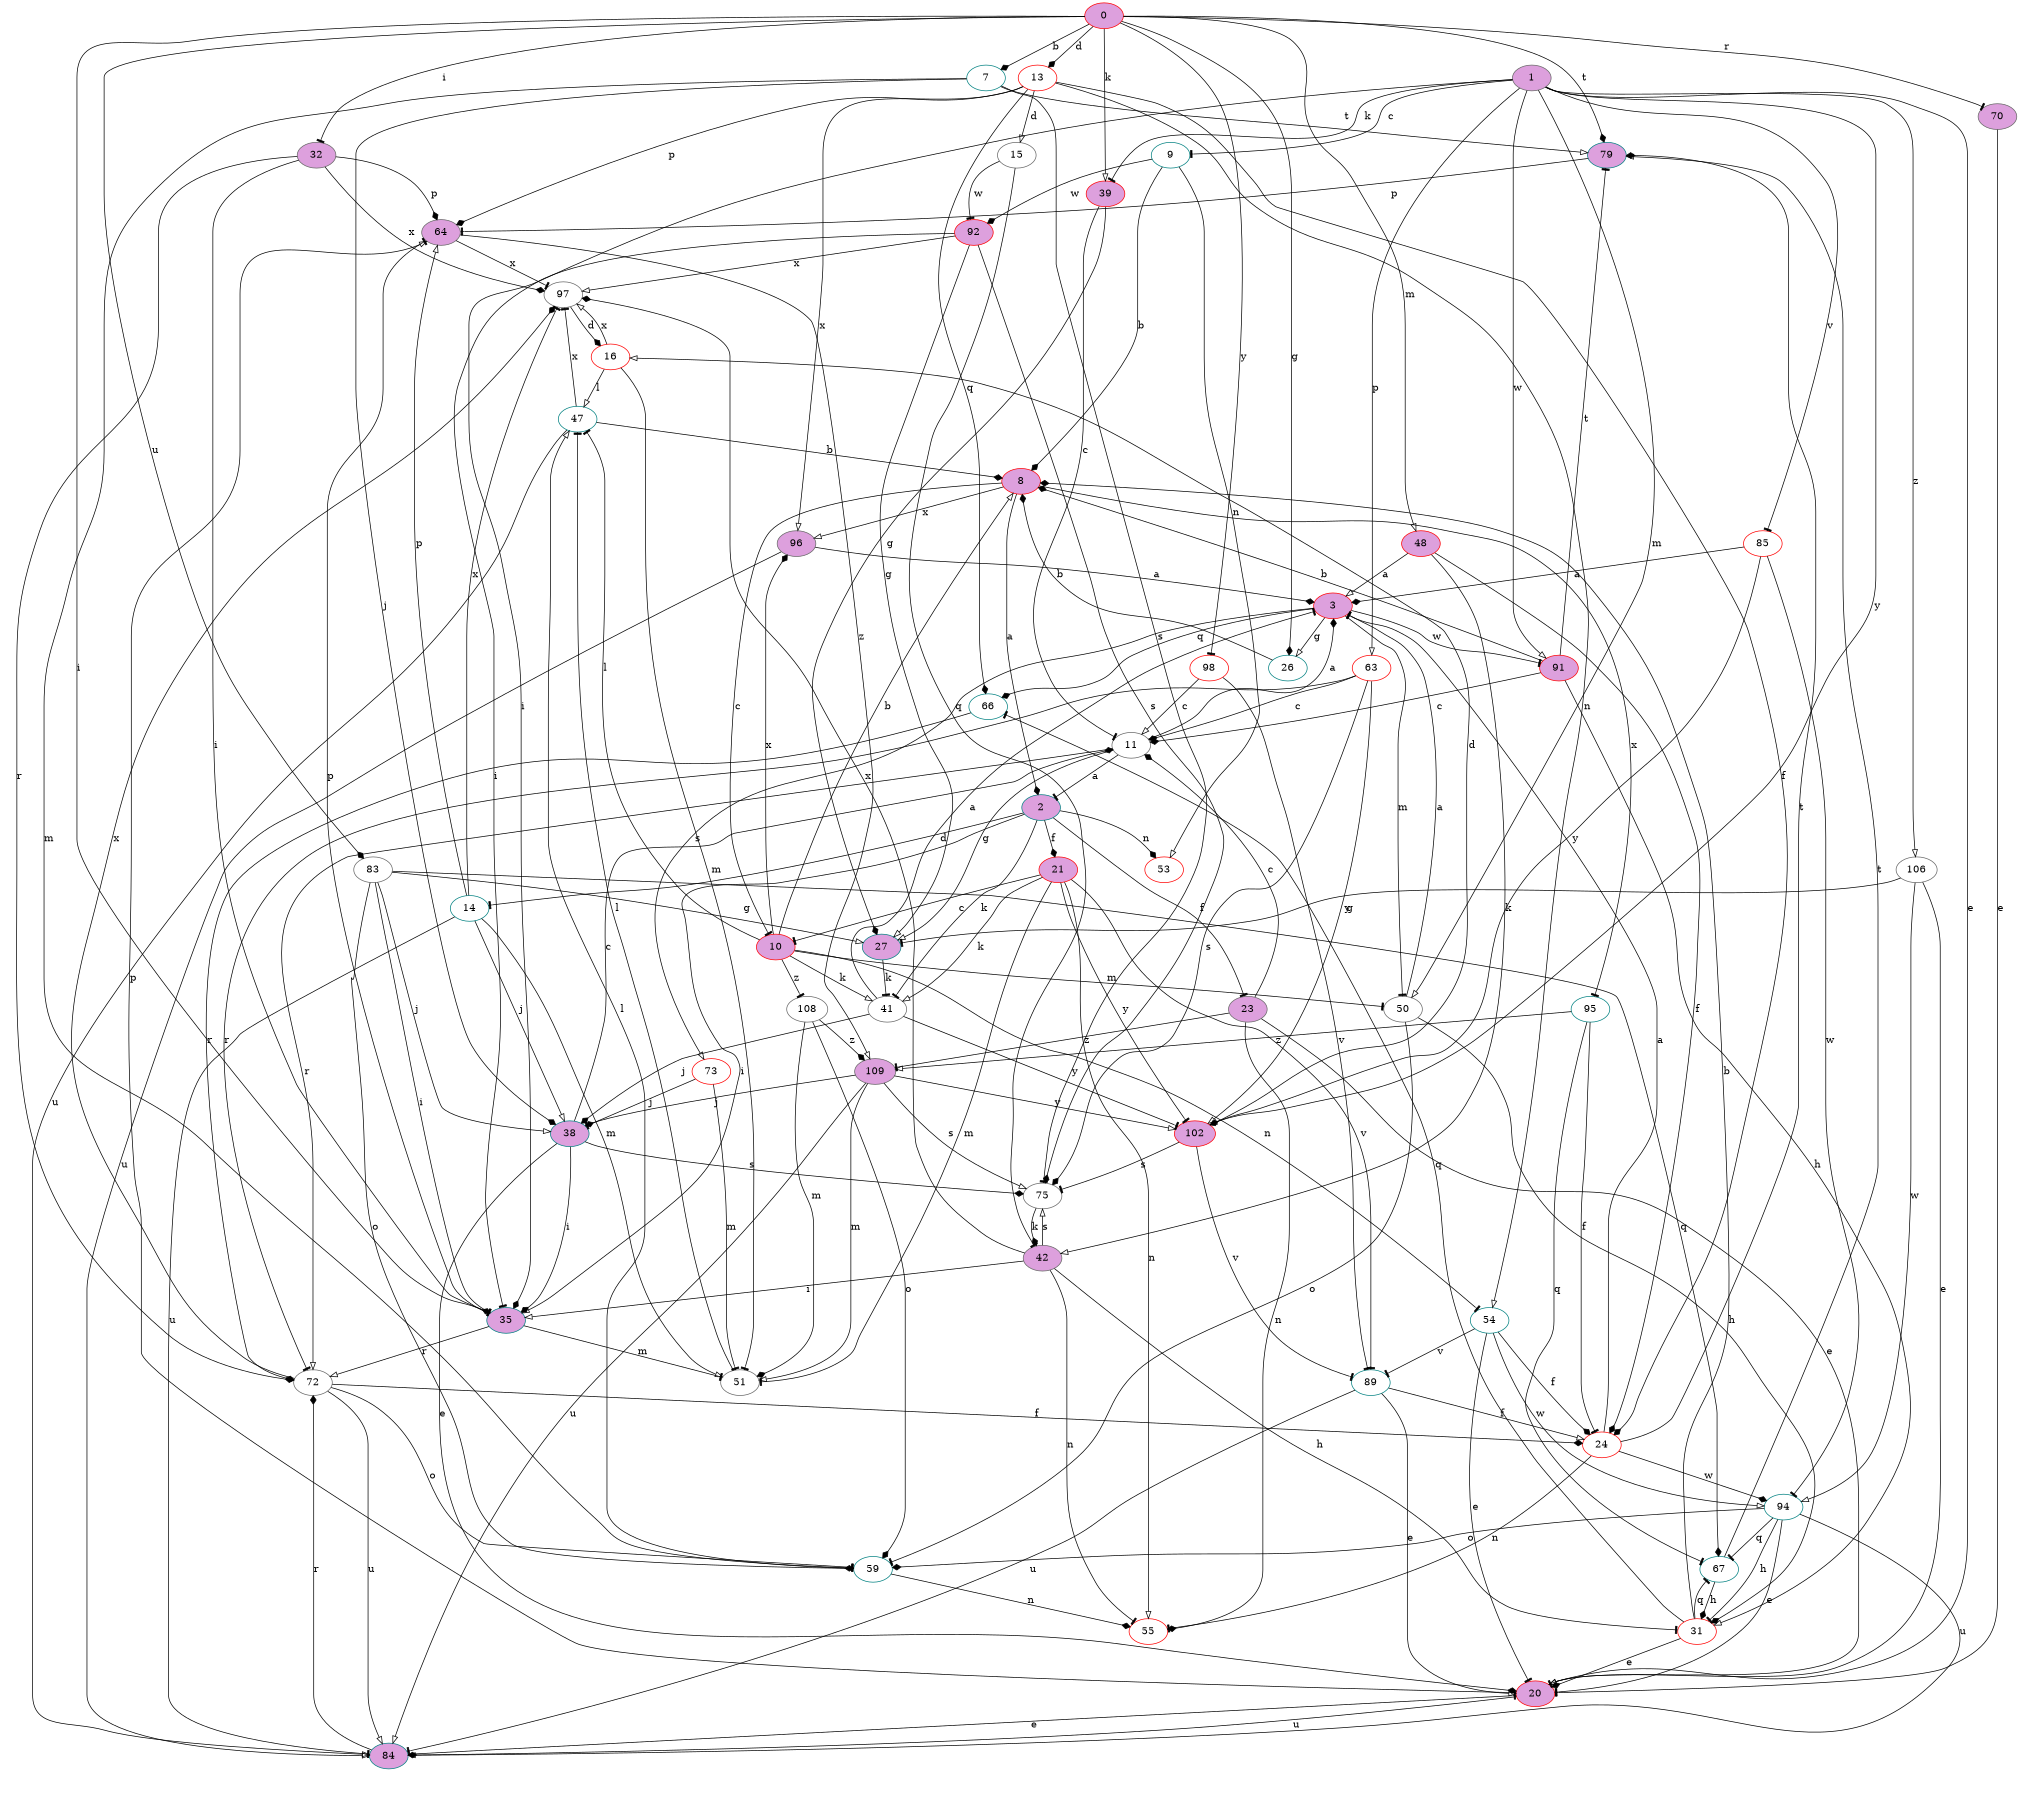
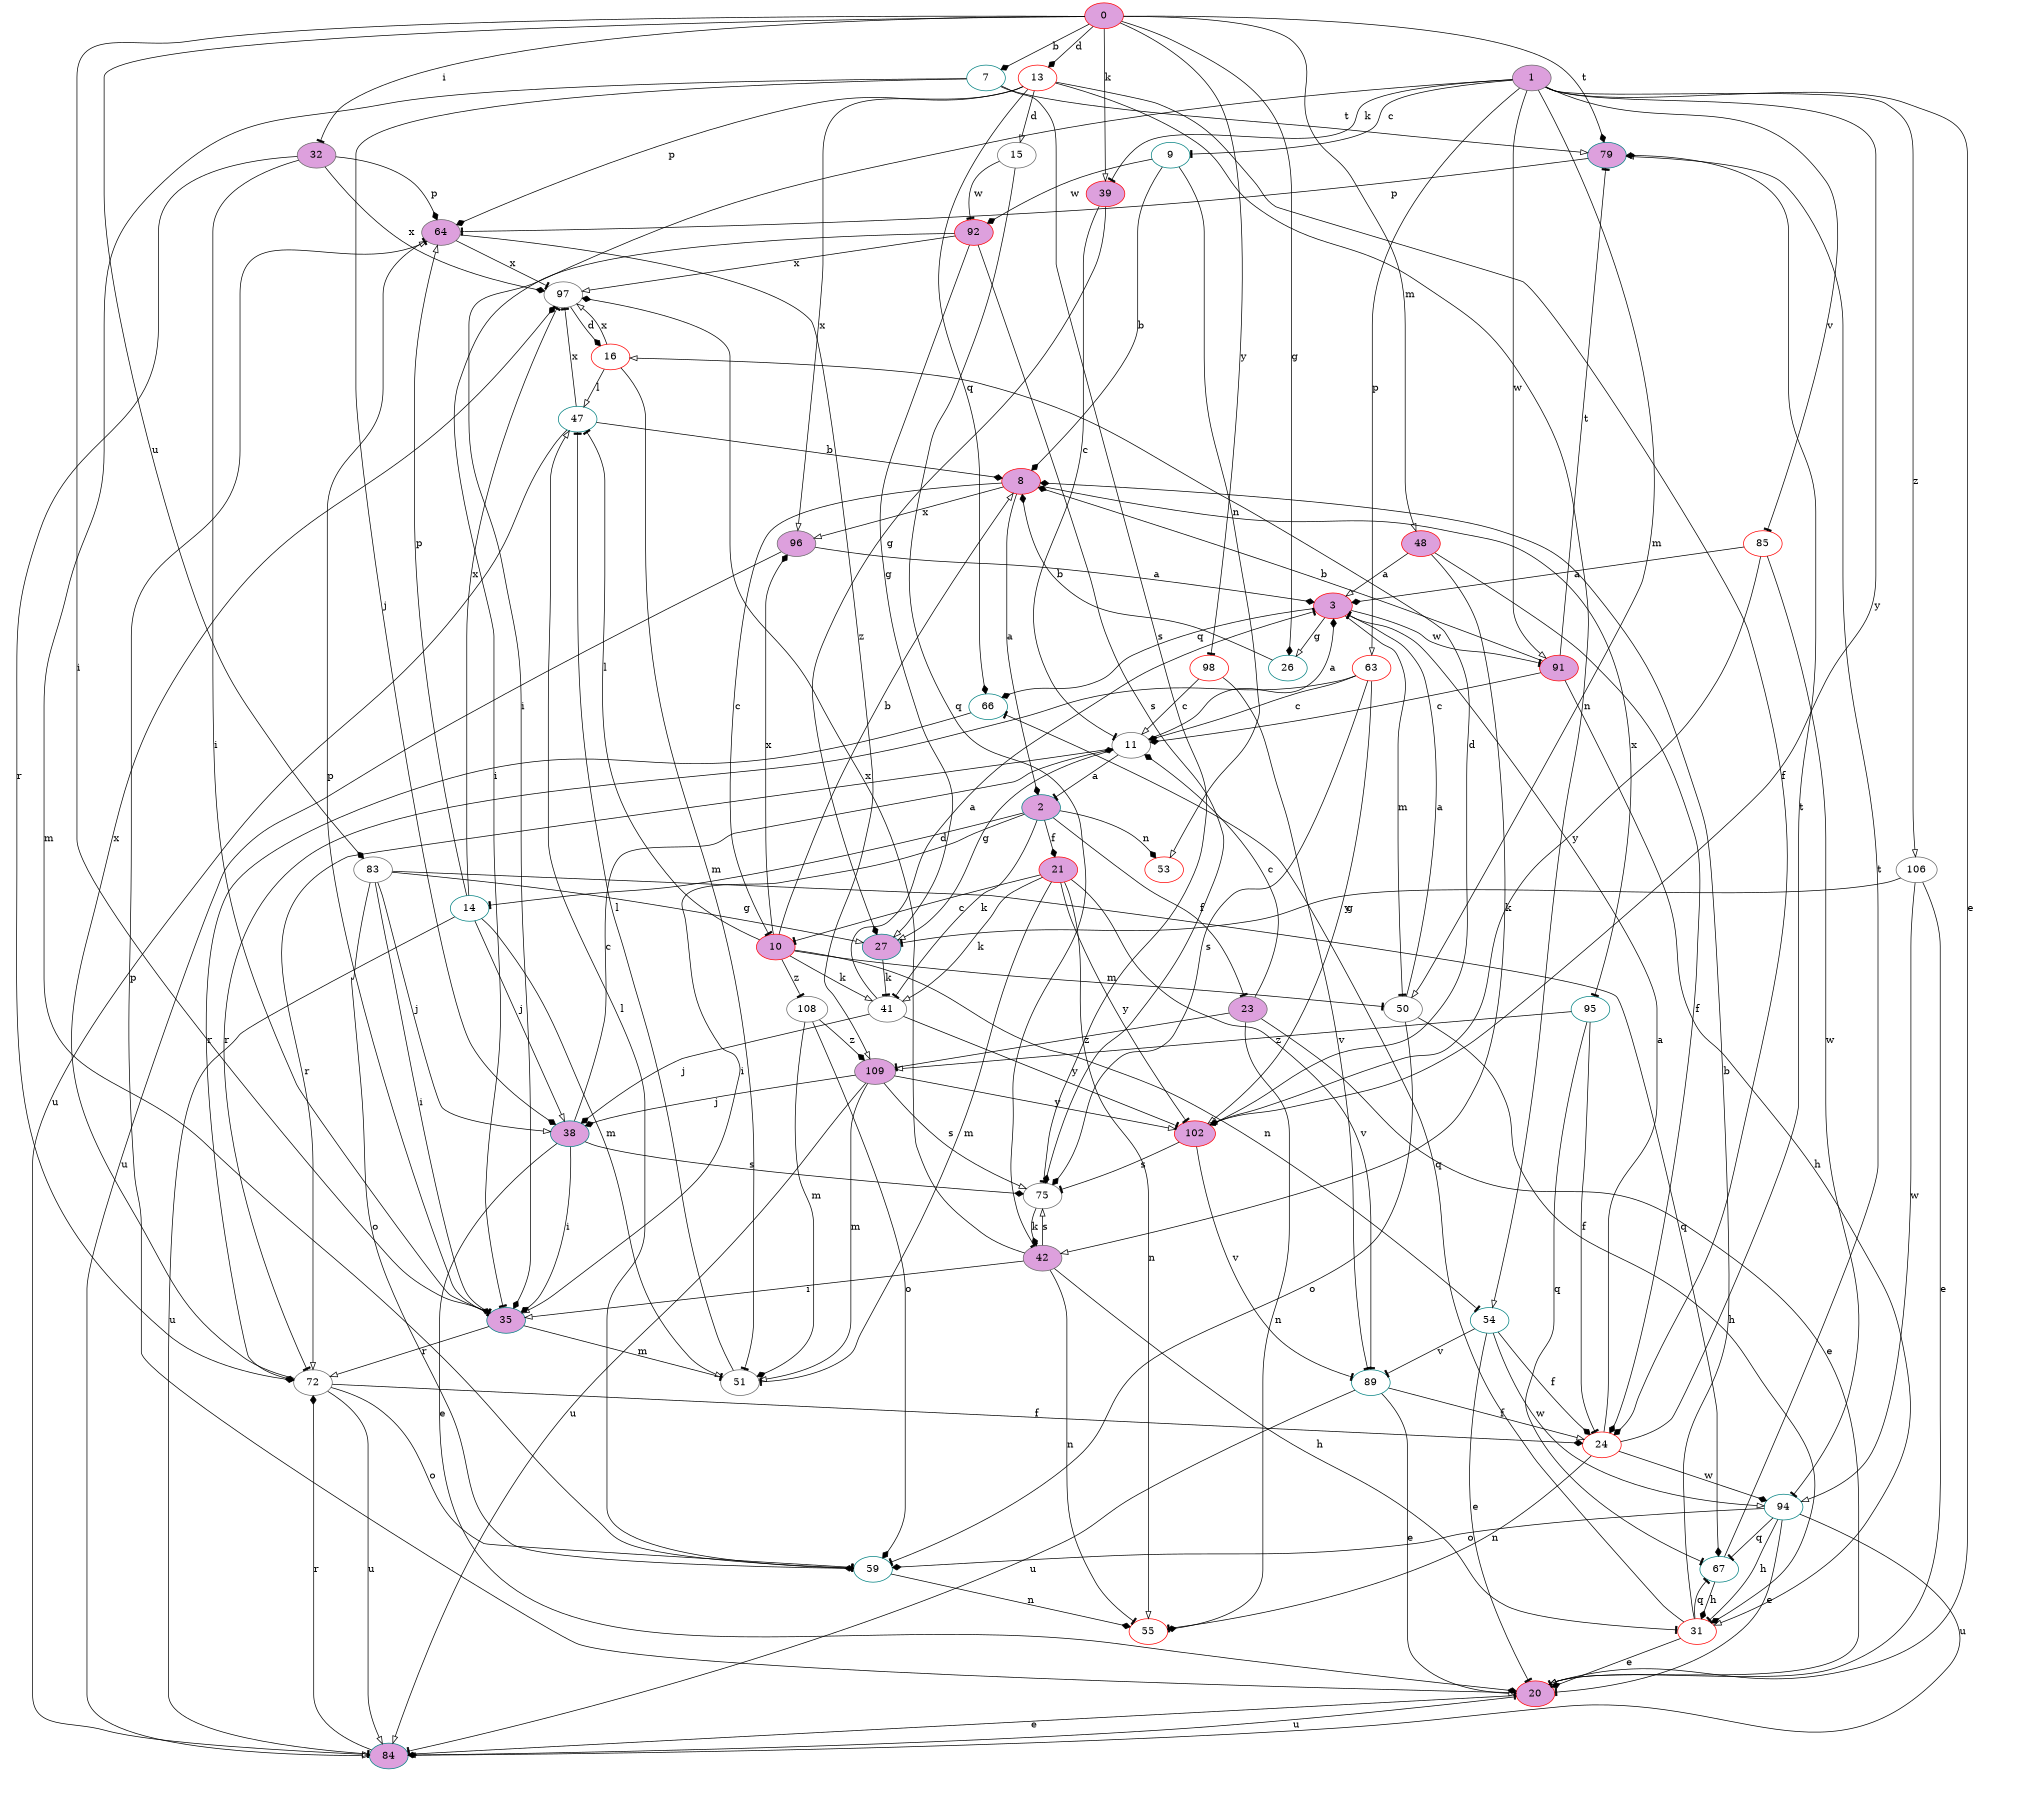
(1997, 117) -> none
(711, 1071) -> none
